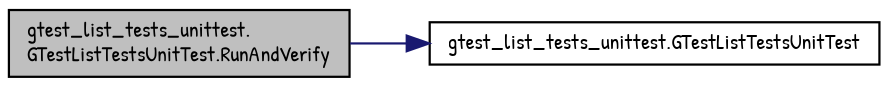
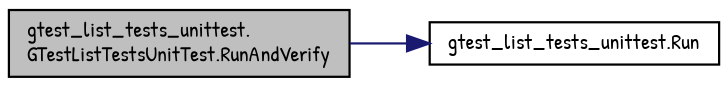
(655, 43) -> (574, 43)
